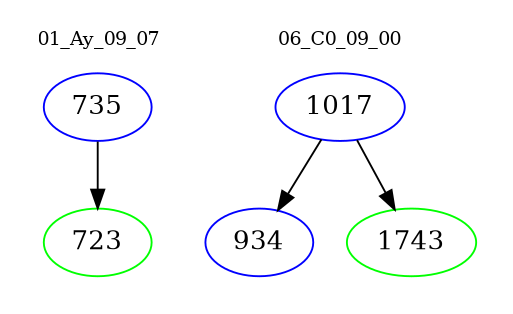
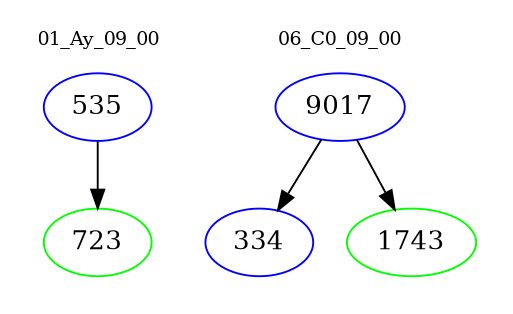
(99, 40) -> (99, 40)
(98, 107) -> (98, 107)
(340, 107) -> (340, 107)
(259, 242) -> (259, 242)
